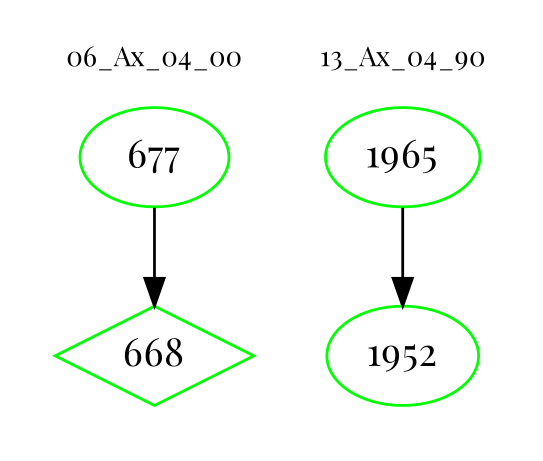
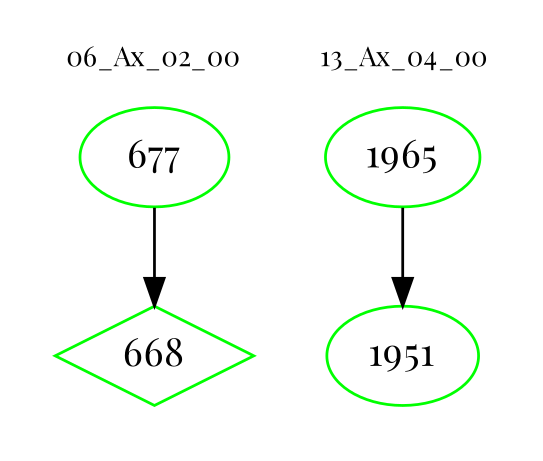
(154, 59) -> (154, 59)
(404, 59) -> (404, 59)
(403, 356) -> (403, 356)
